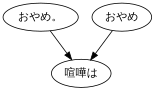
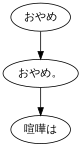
(104, 42) -> (41, 41)
